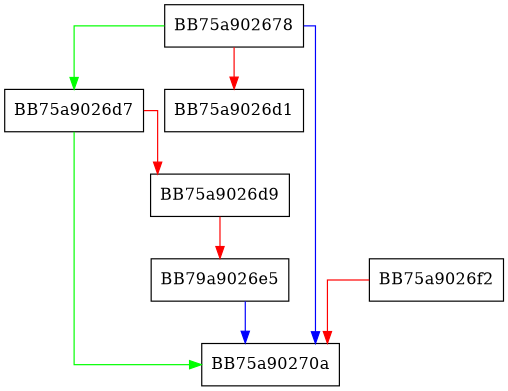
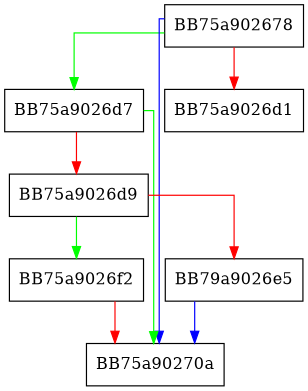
none -> (76, 232)
